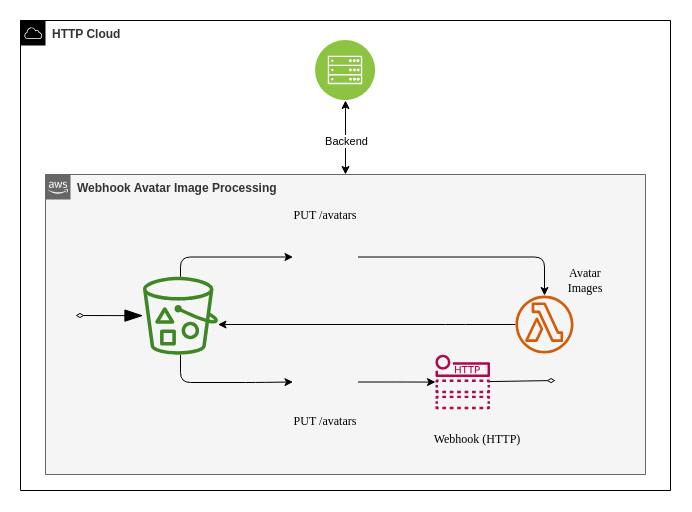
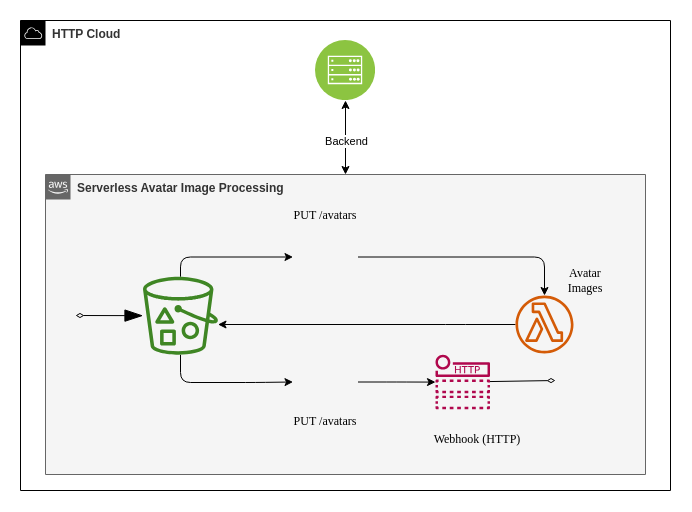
(175, 189) -> (184, 189)
